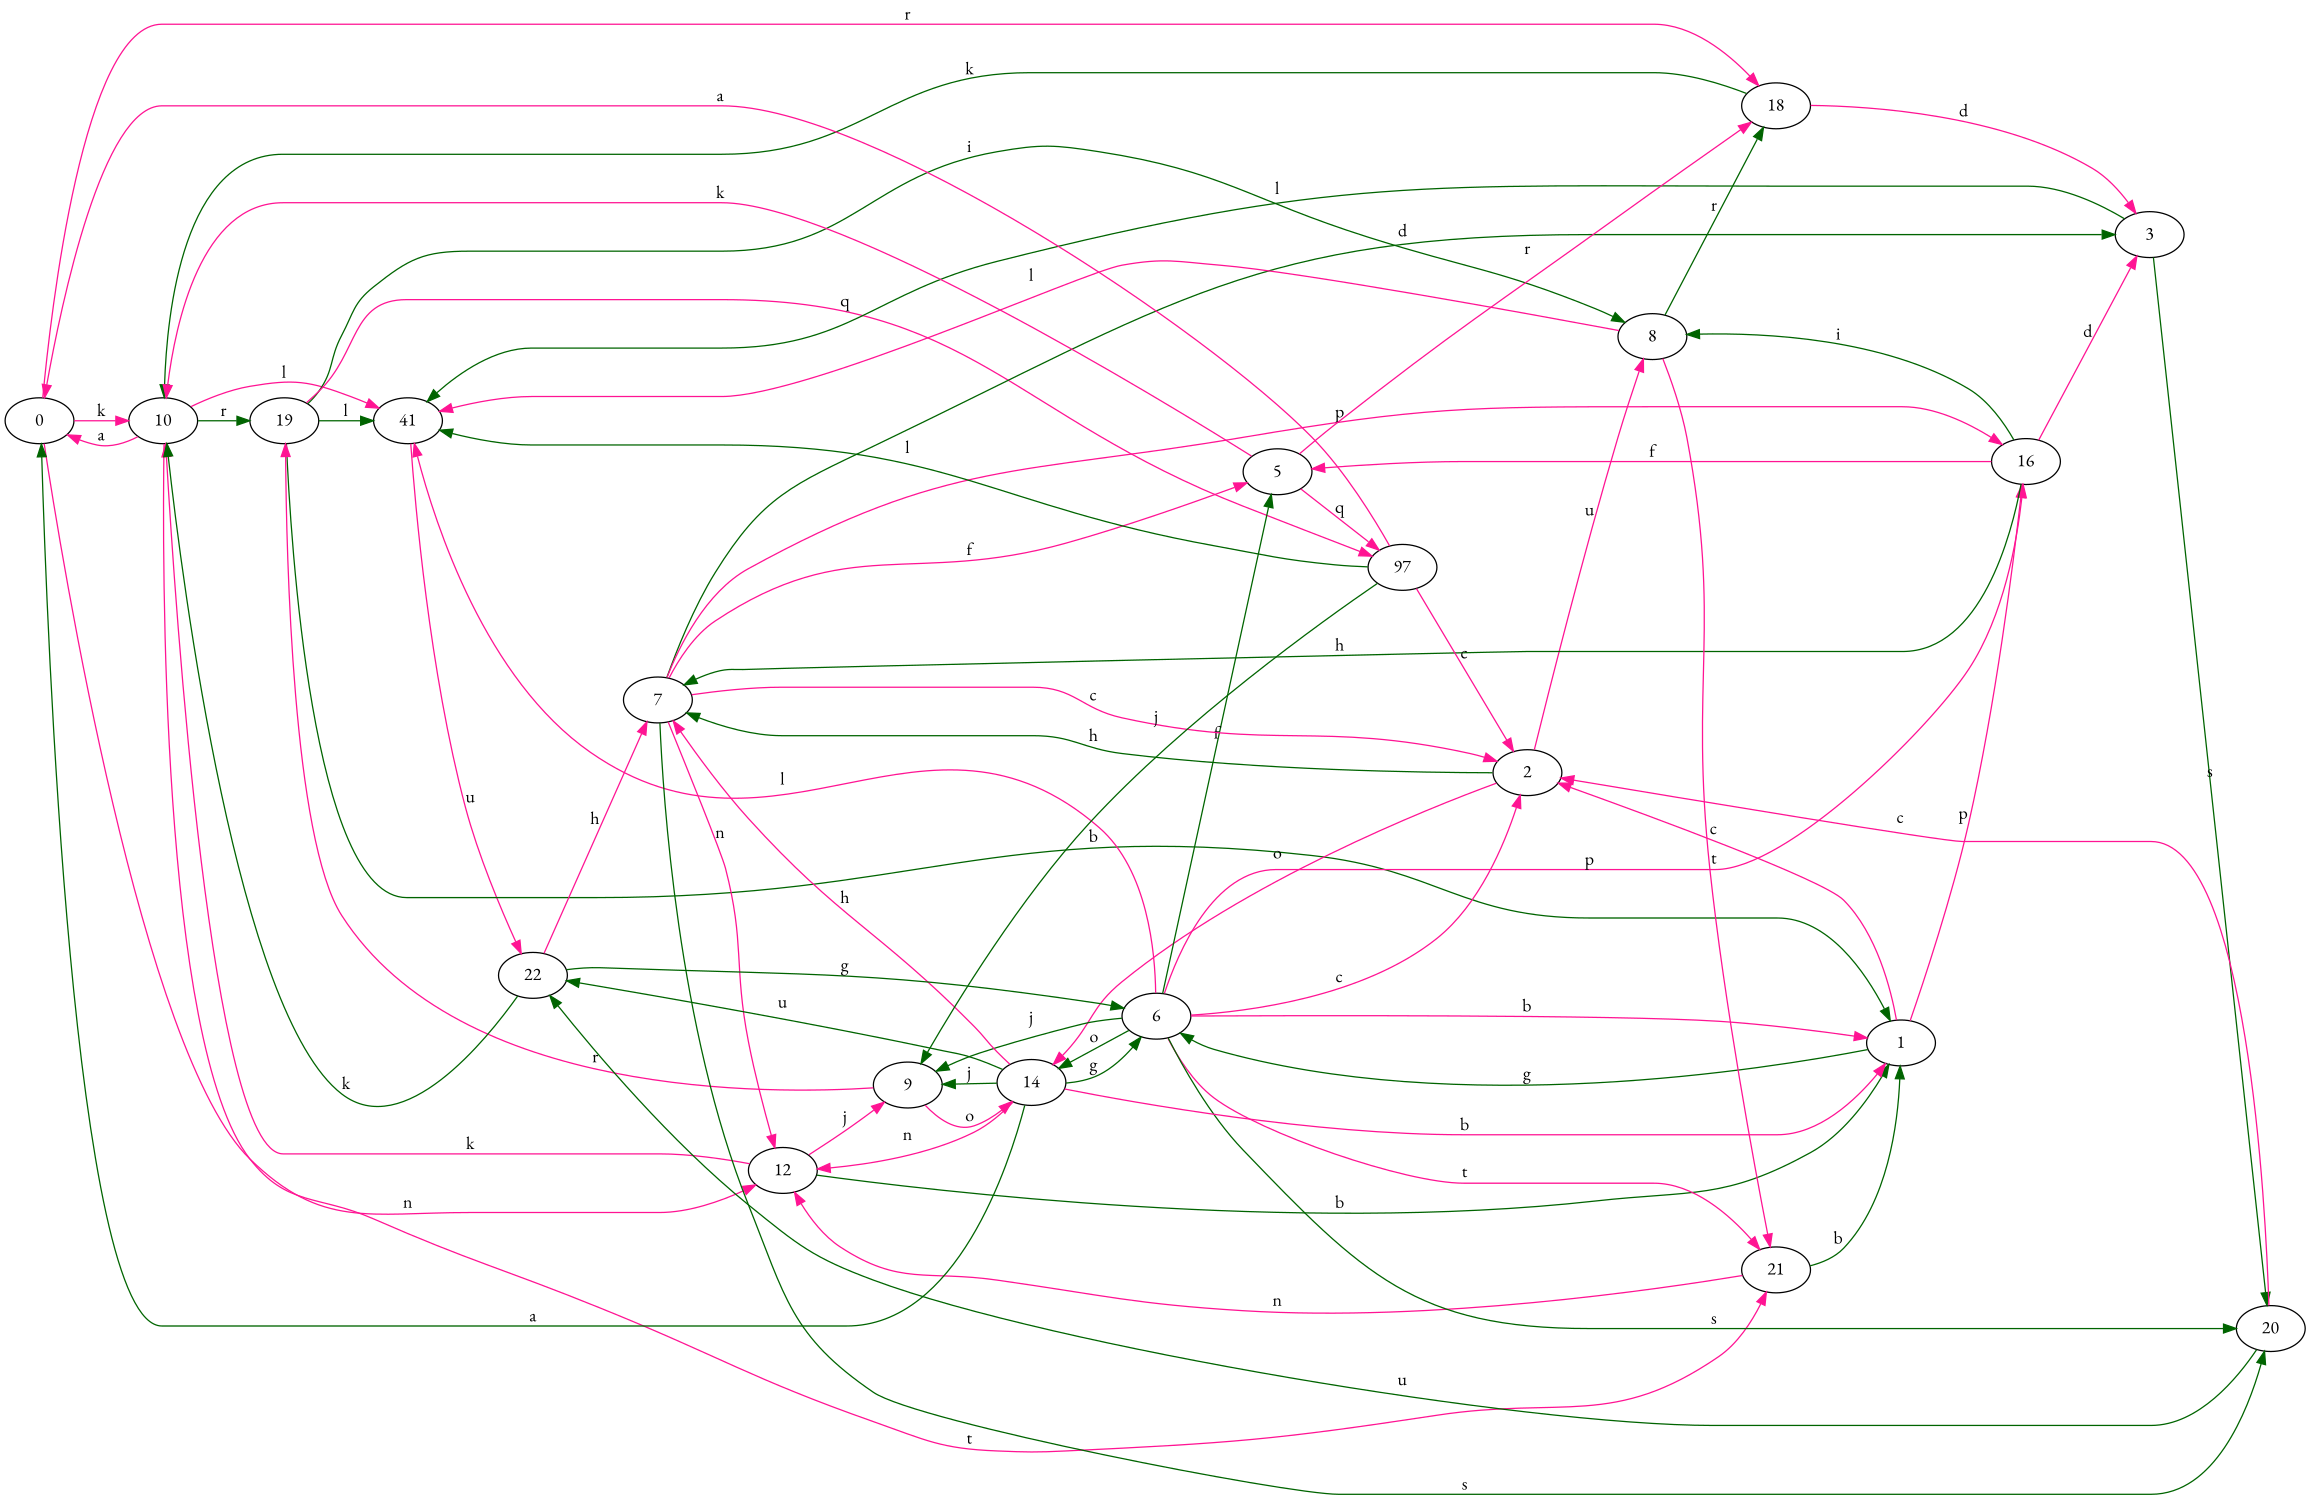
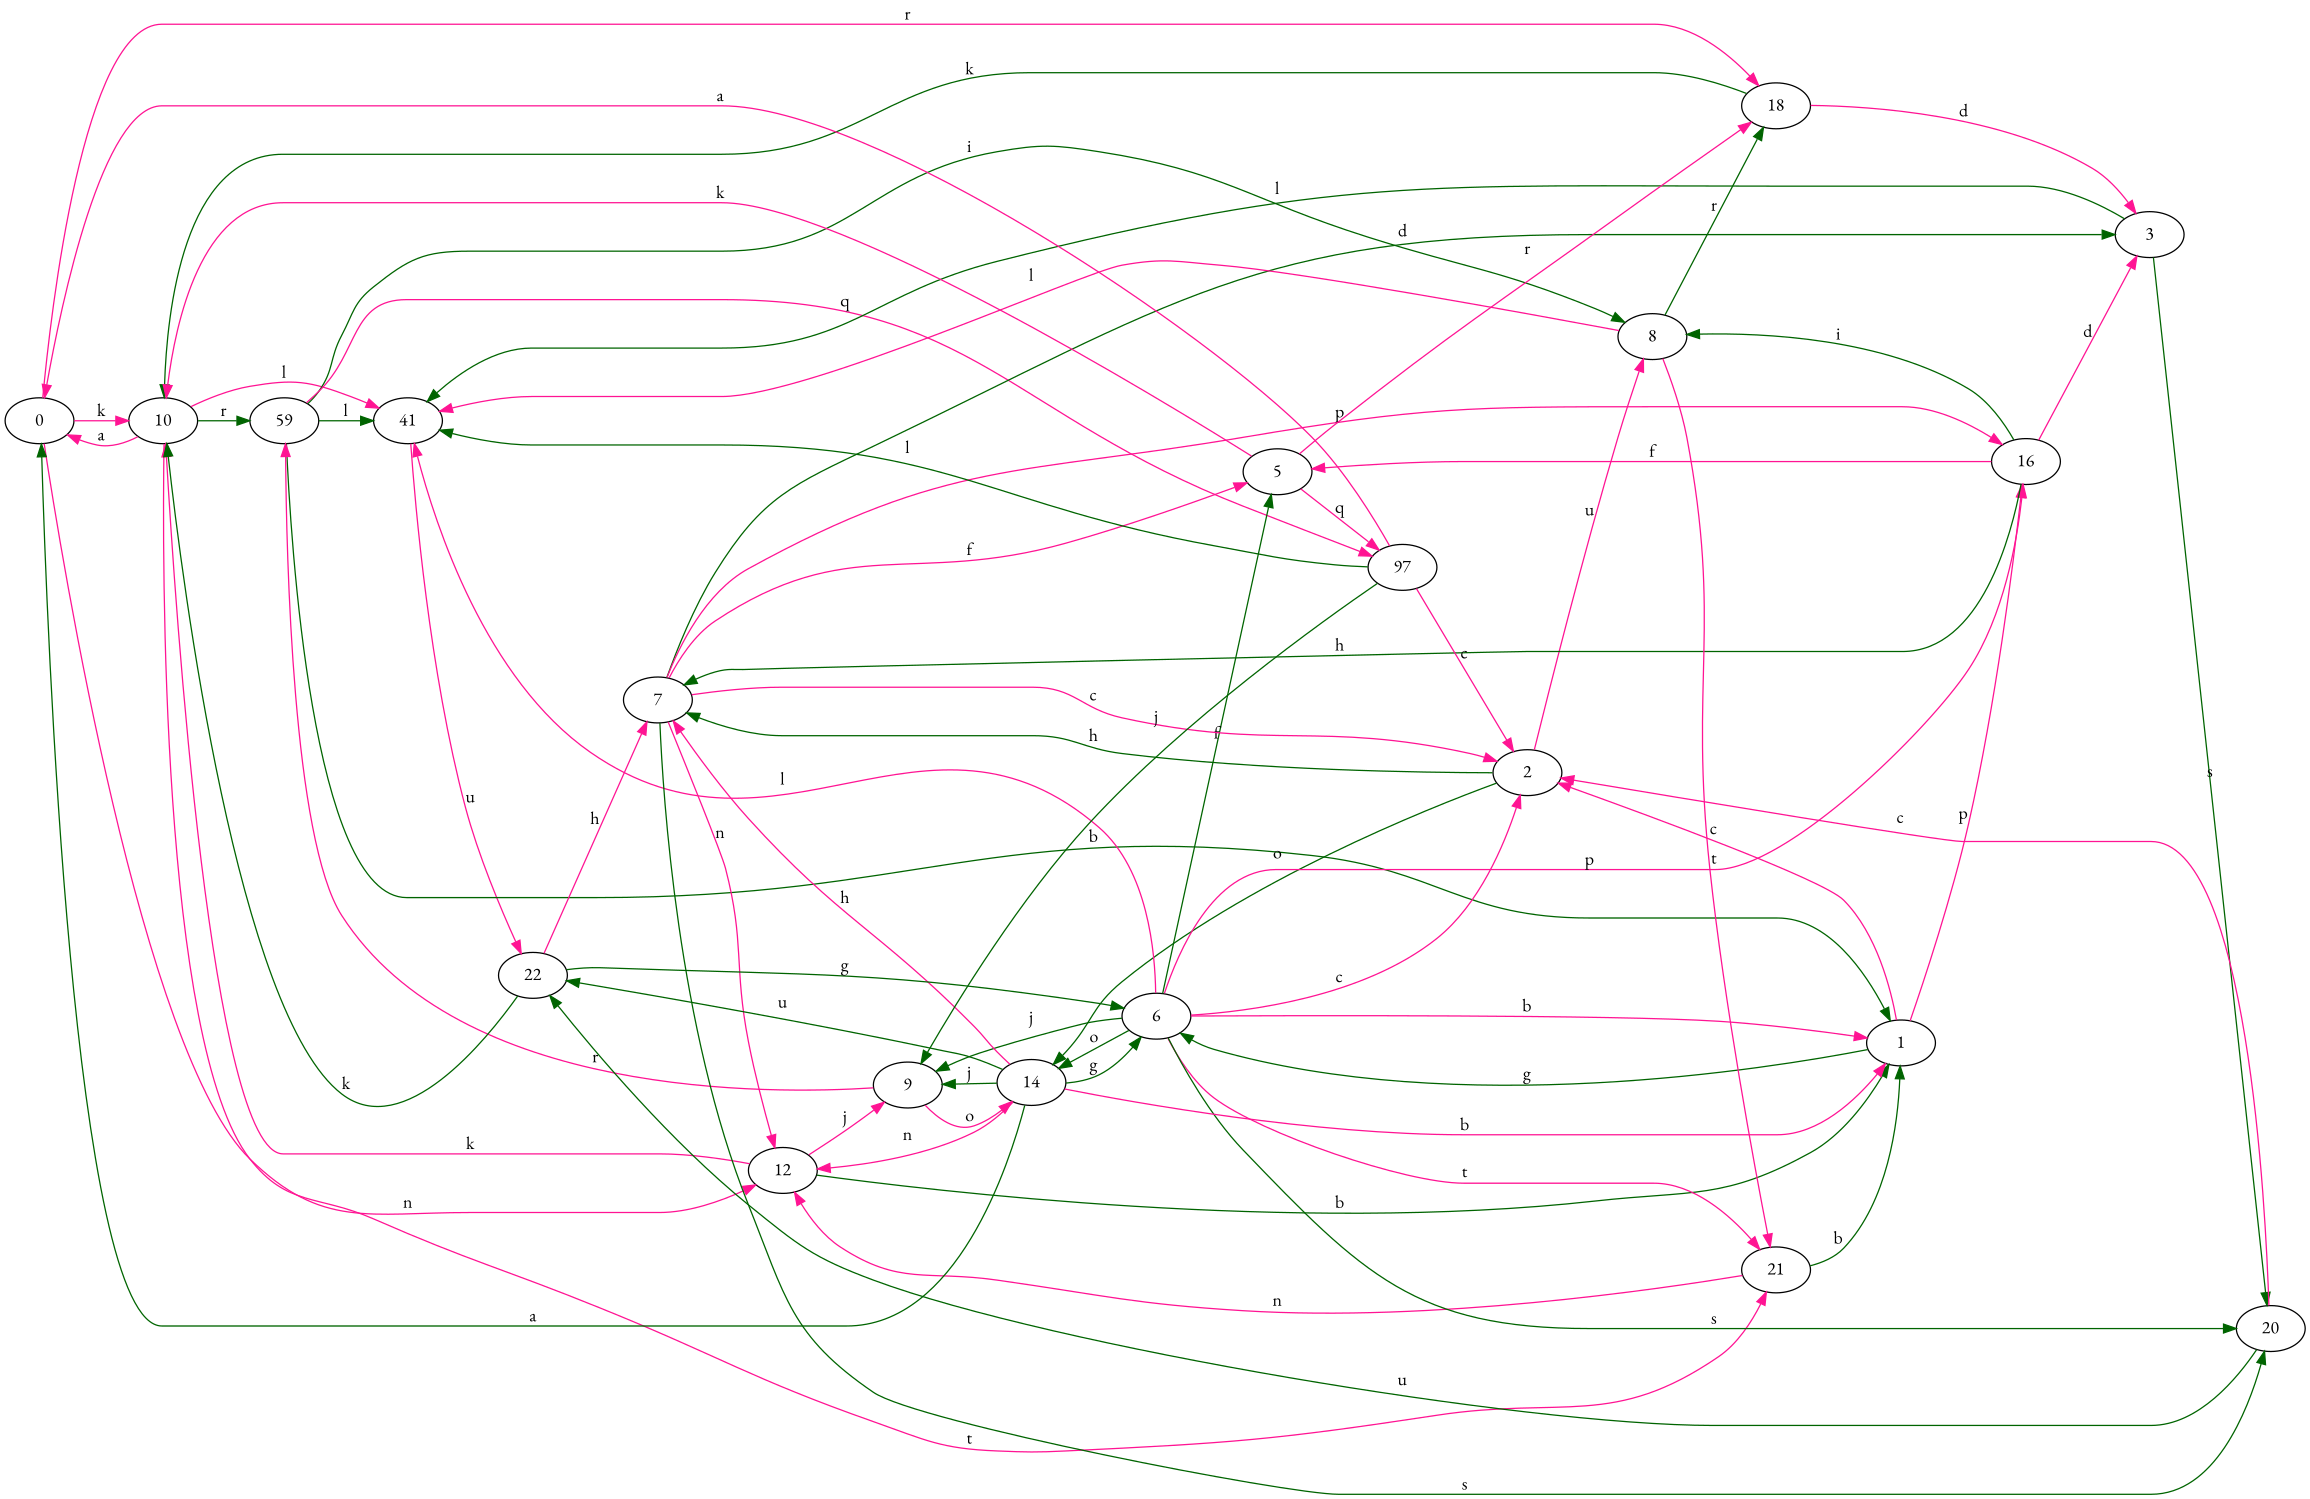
(284, 421) -> (284, 421)
(1260, 891) -> (1260, 891)
